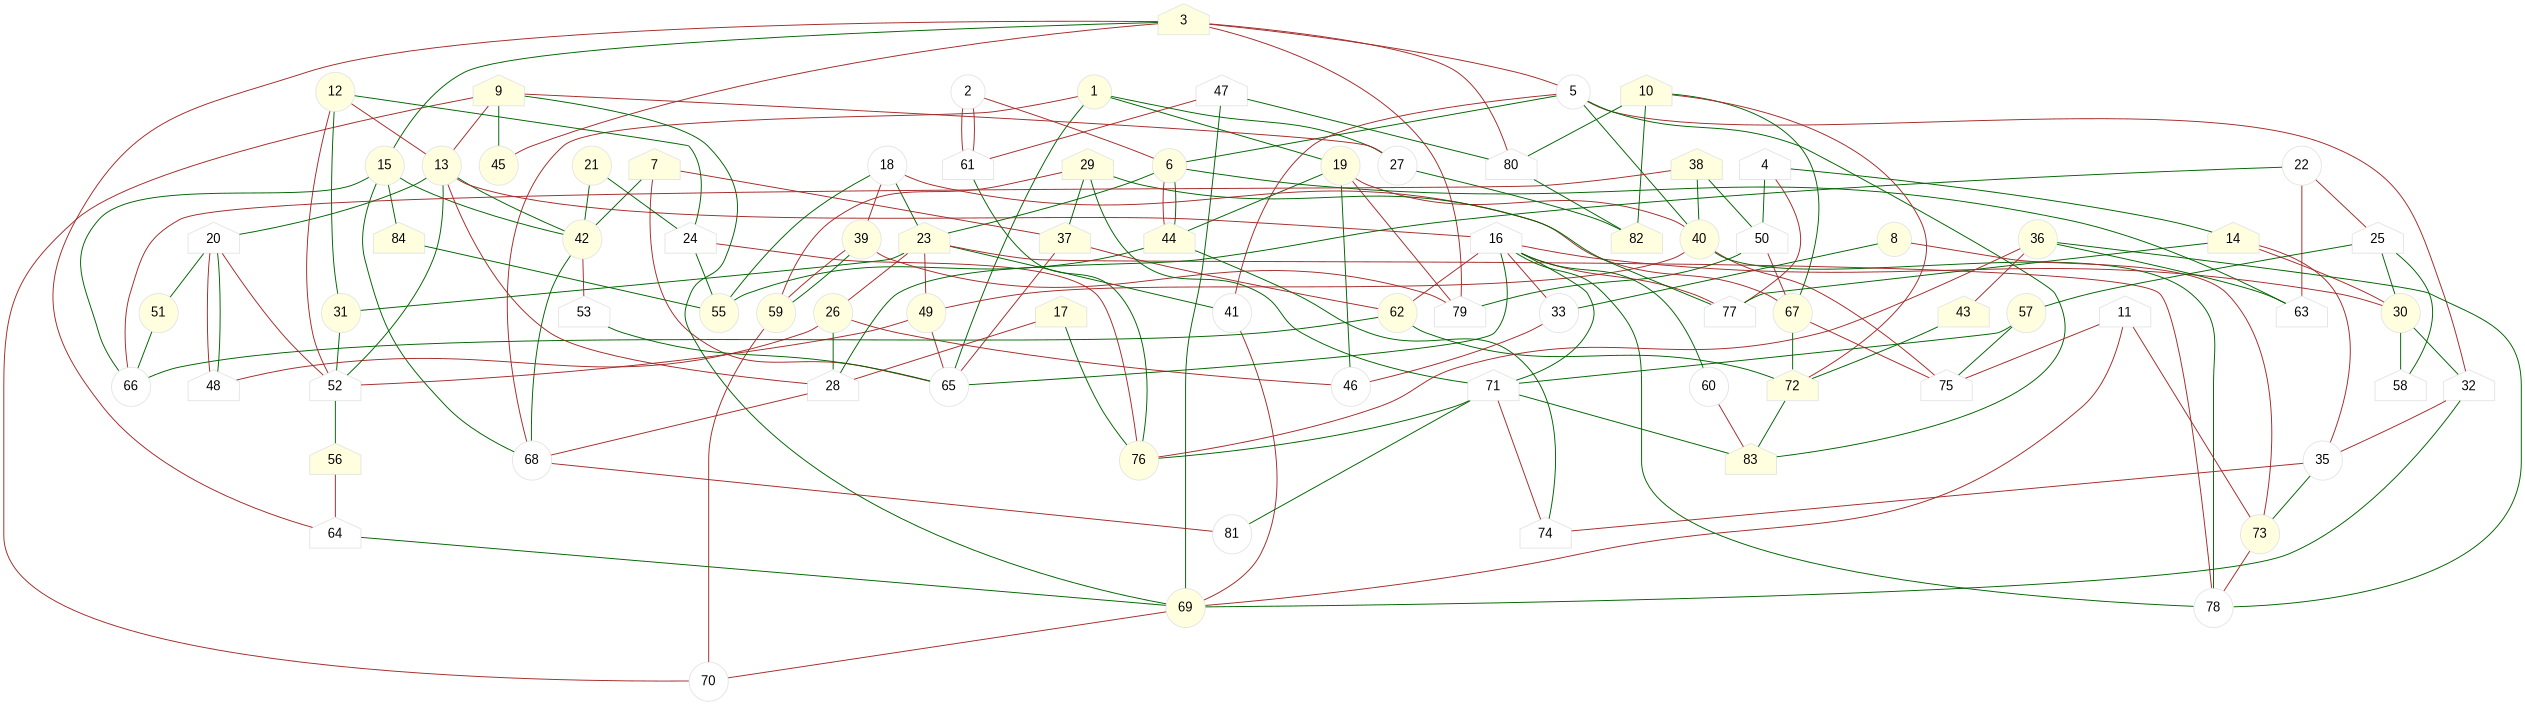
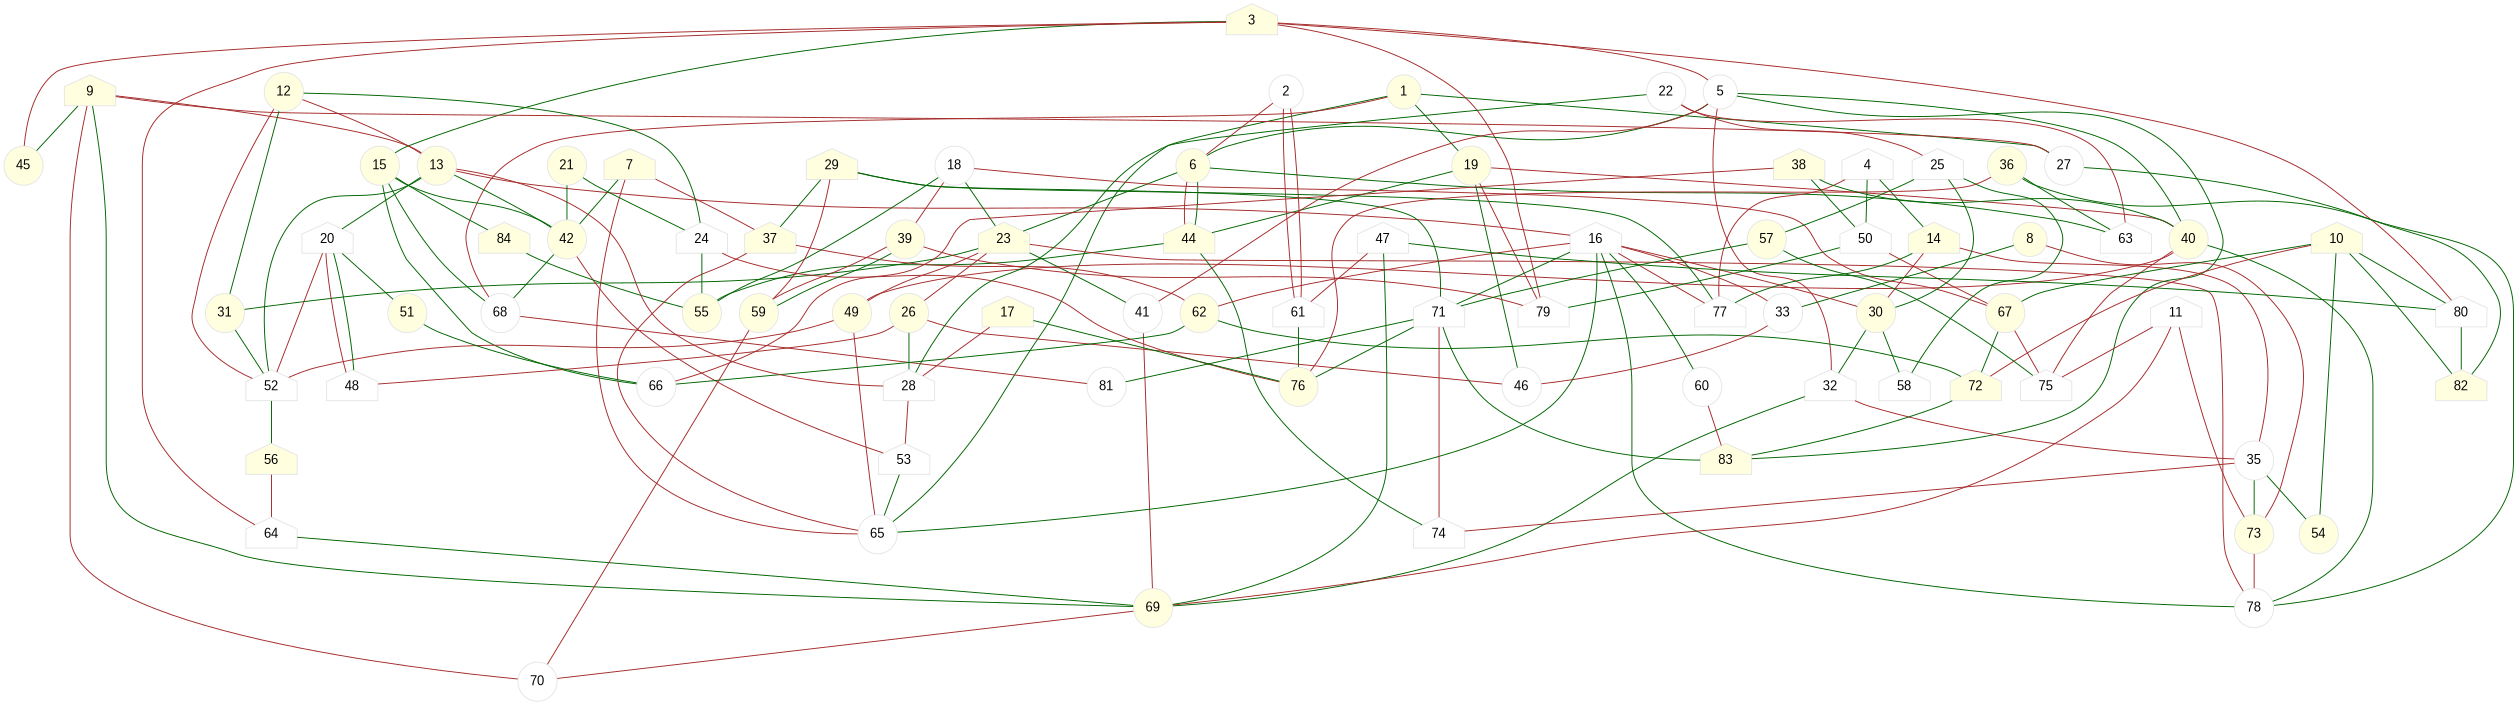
(1964, 313) -> none
(679, 424) -> (907, 422)
none -> (2319, 534)
